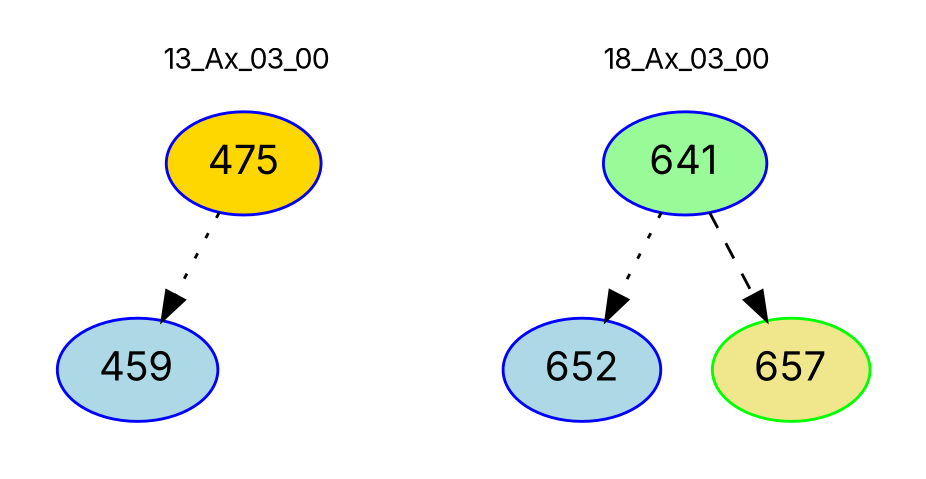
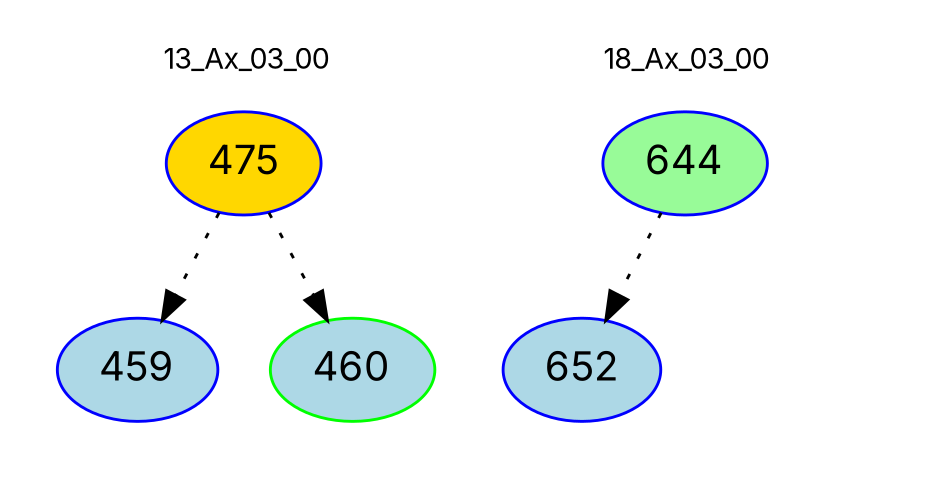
(685, 163) -> (685, 163)
none -> (353, 370)
(791, 370) -> none
